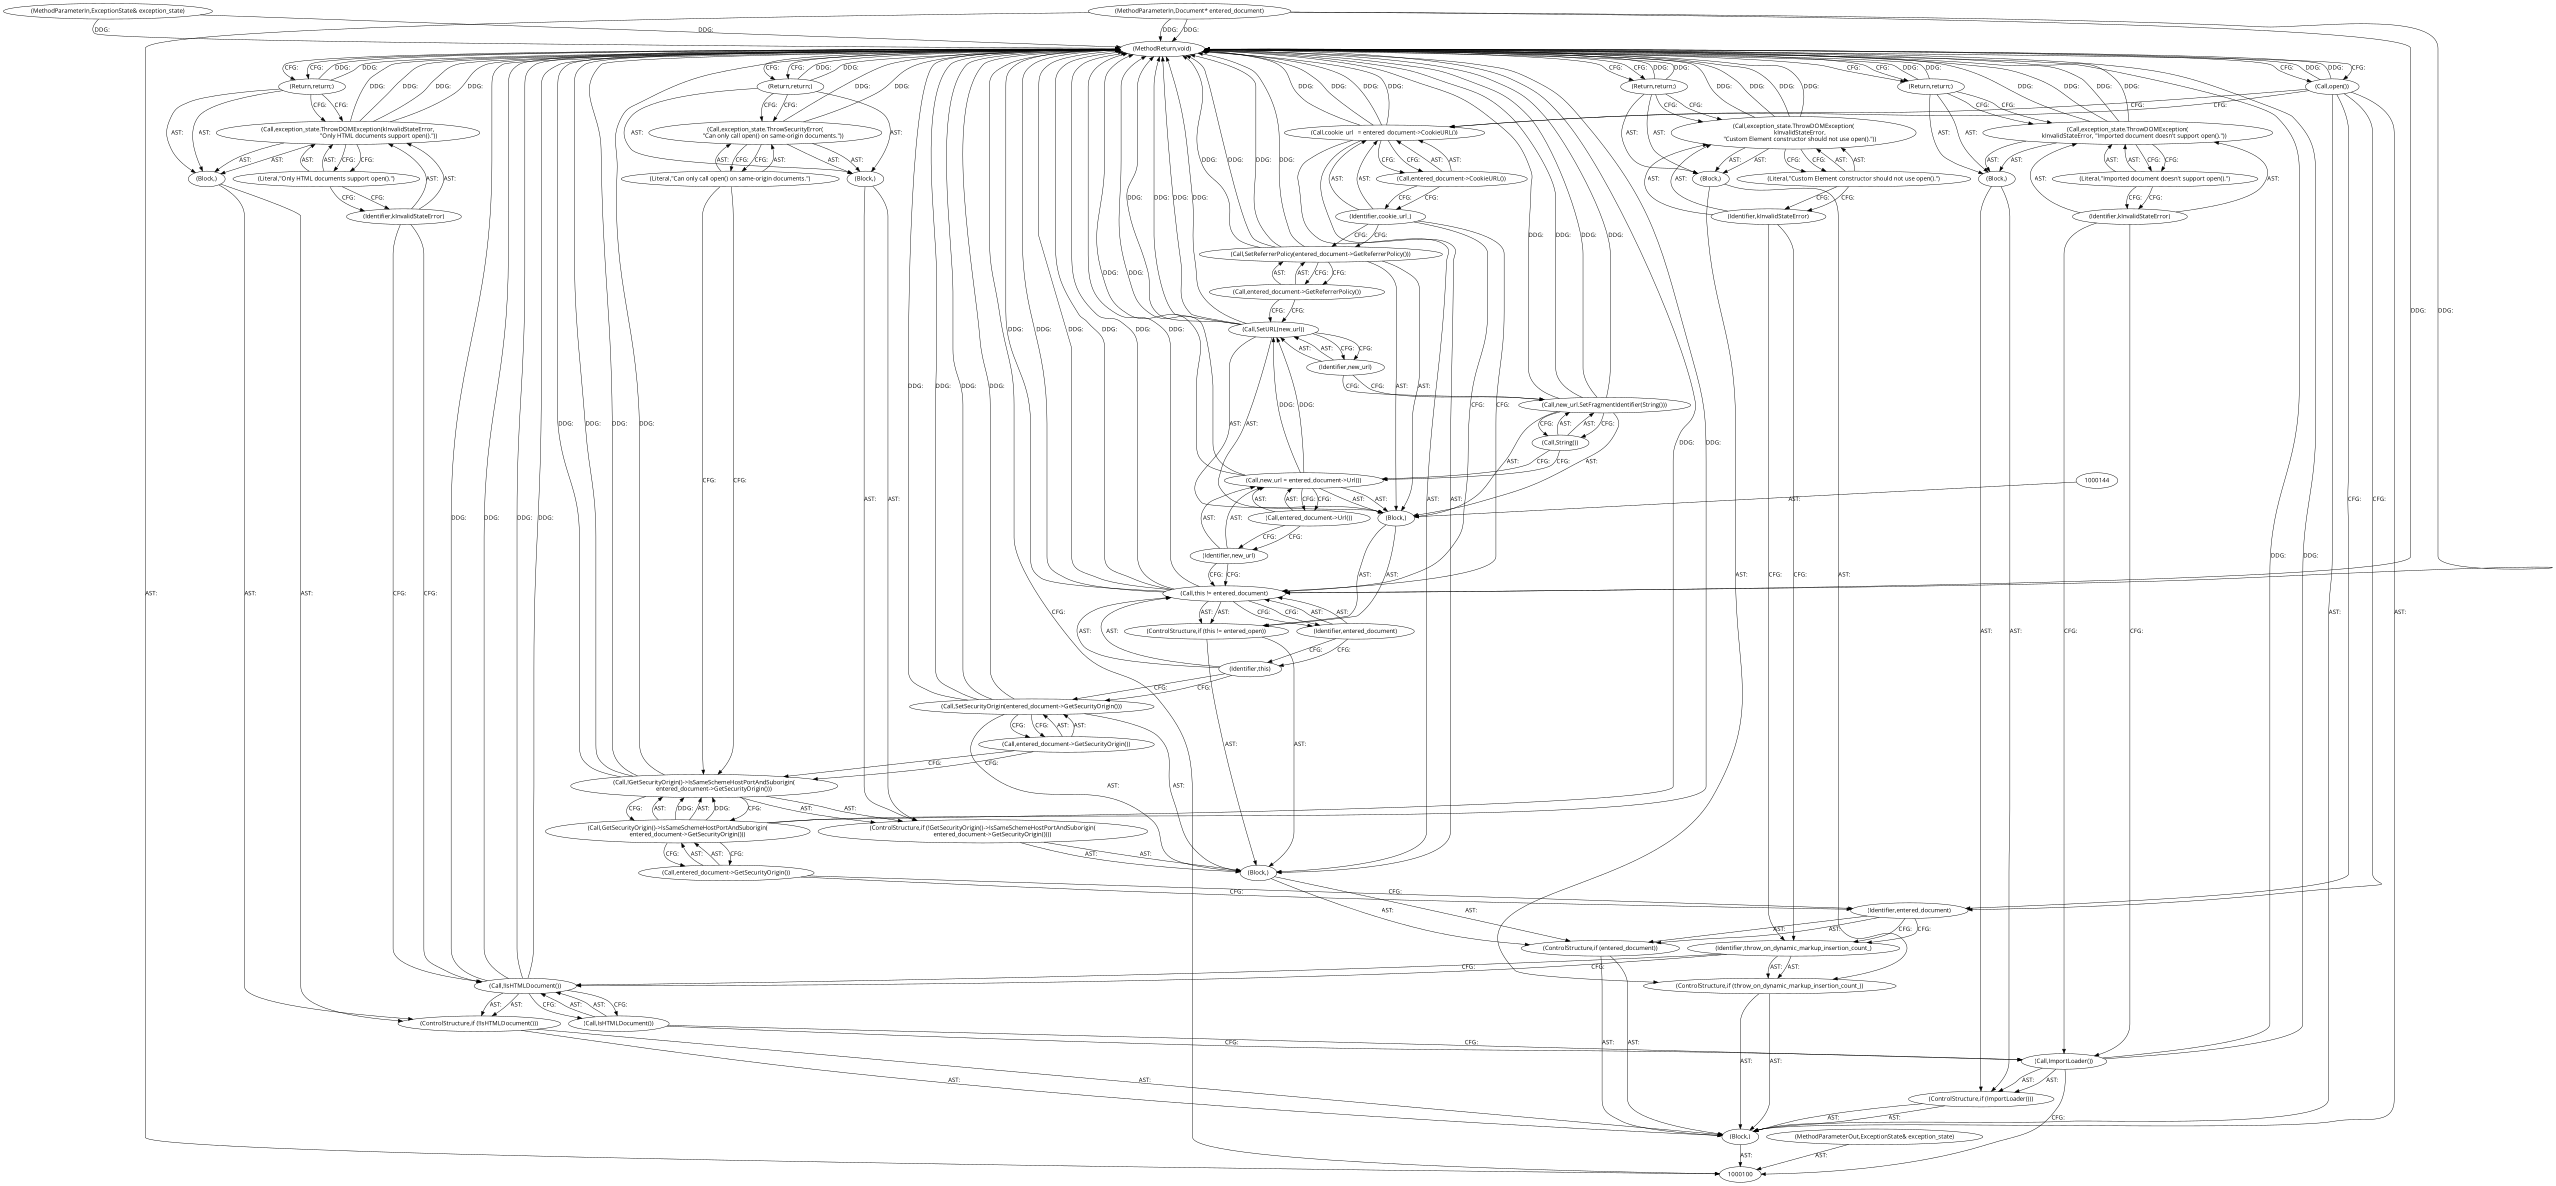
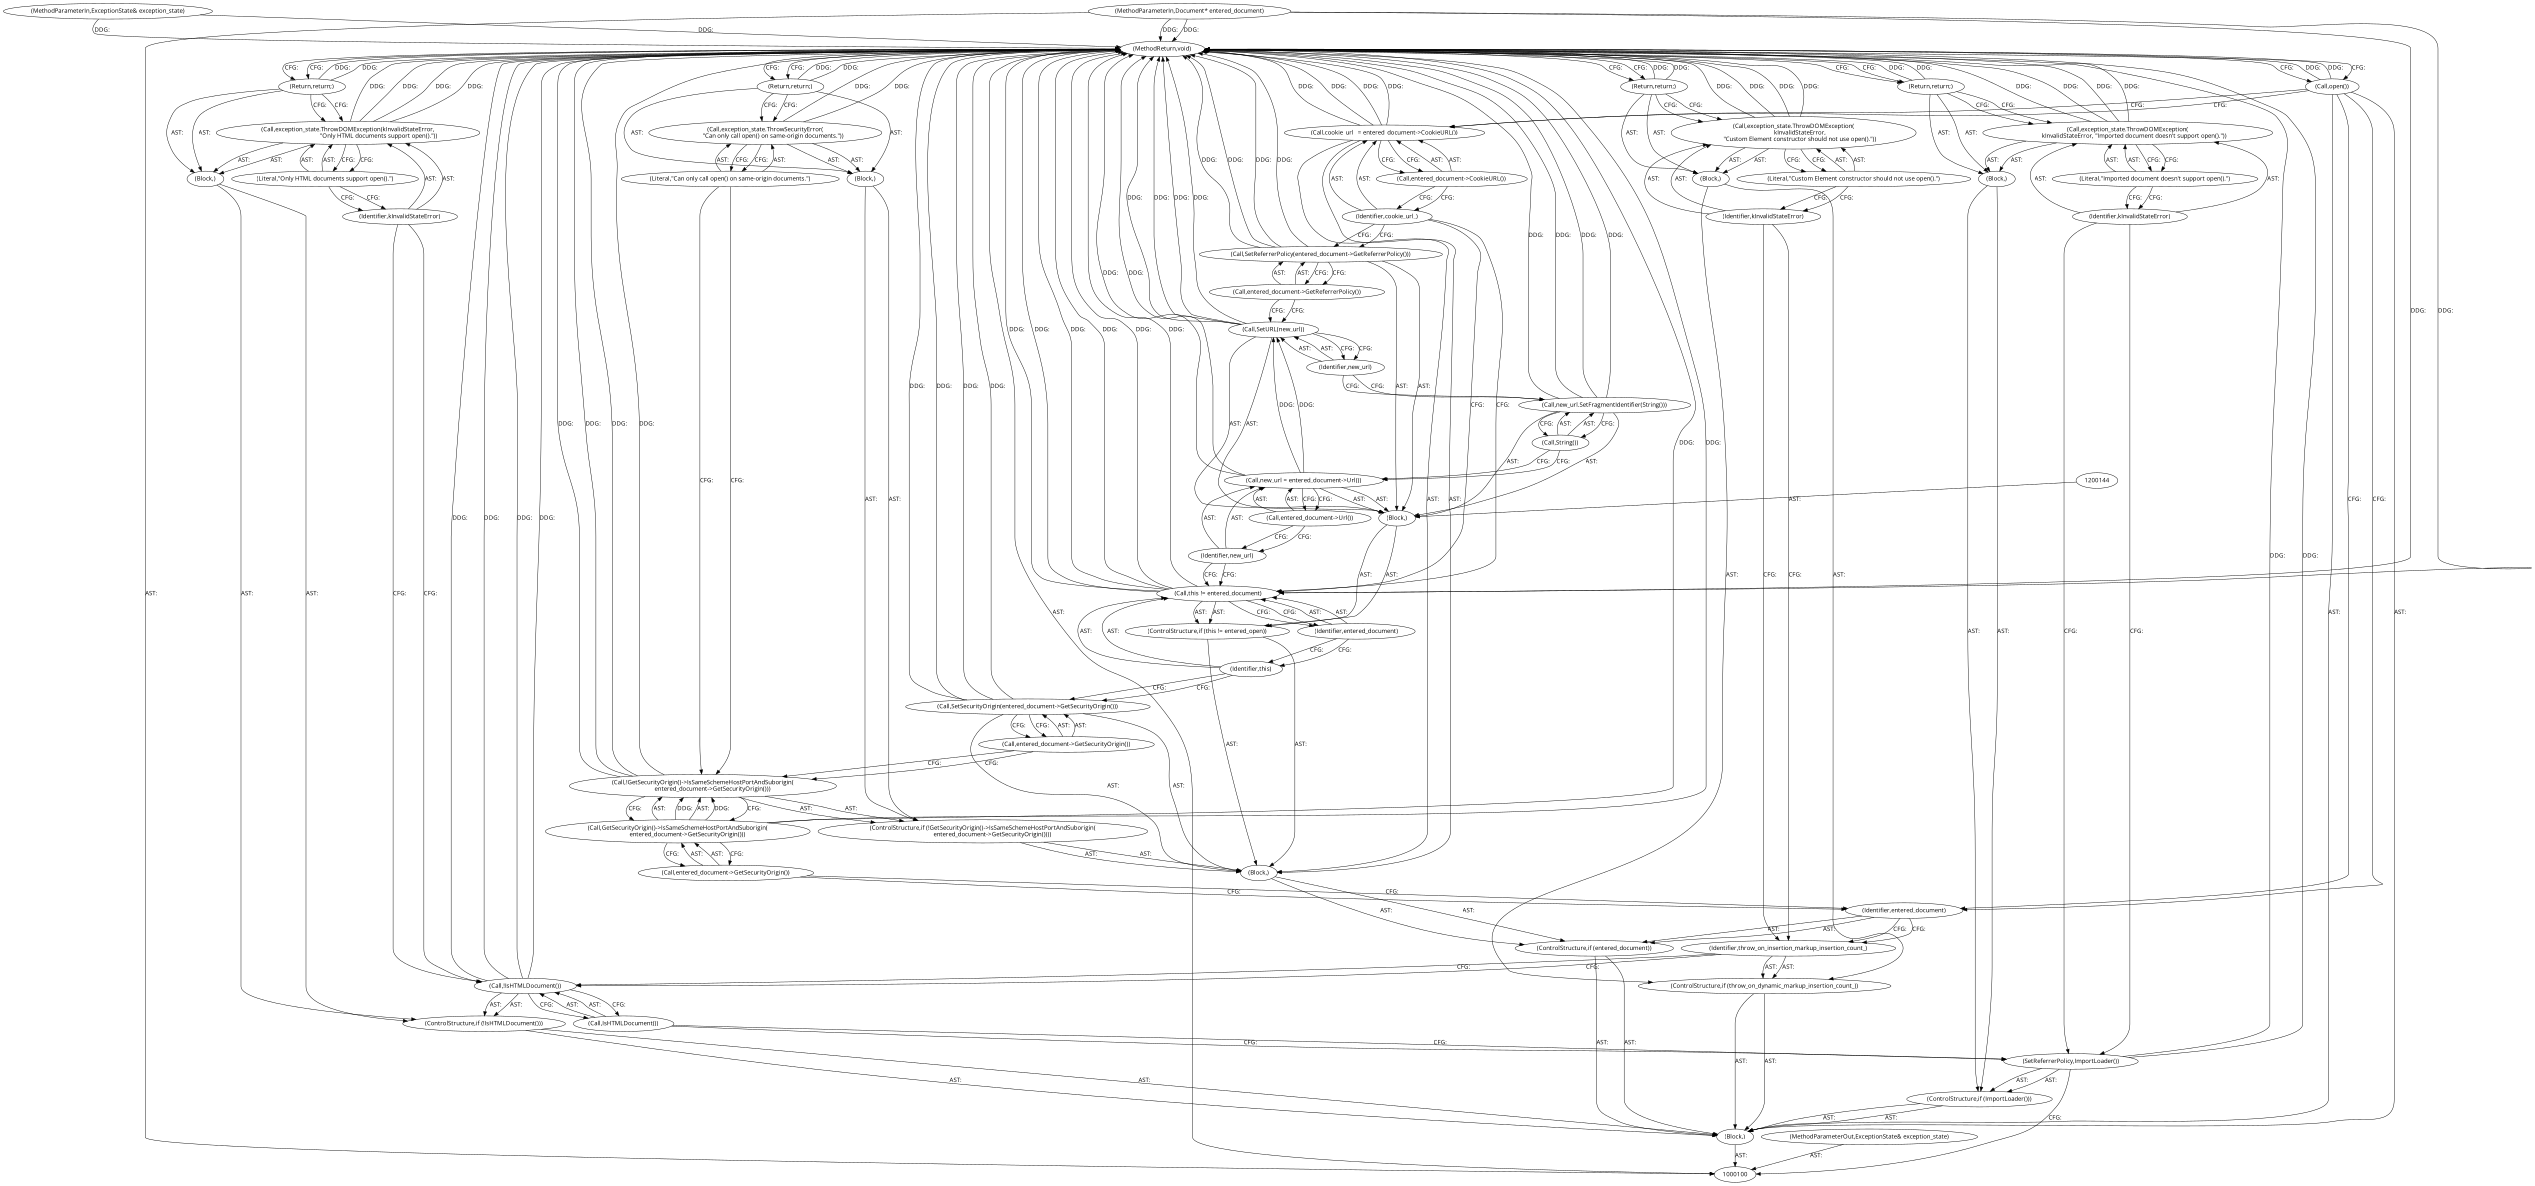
(2097, 481) -> (2097, 481)
(1059, 612) -> (1060, 612)
(1794, 948) -> (1788, 948)
(2064, 1061) -> (2071, 1061)
